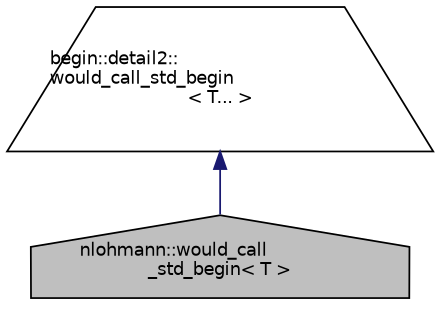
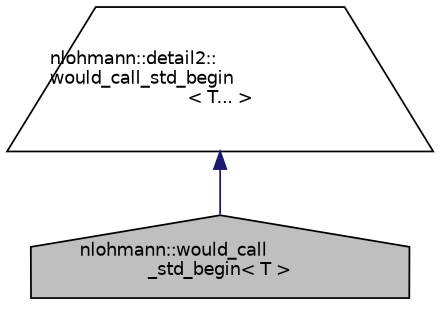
(220, 79) -> (220, 79)
